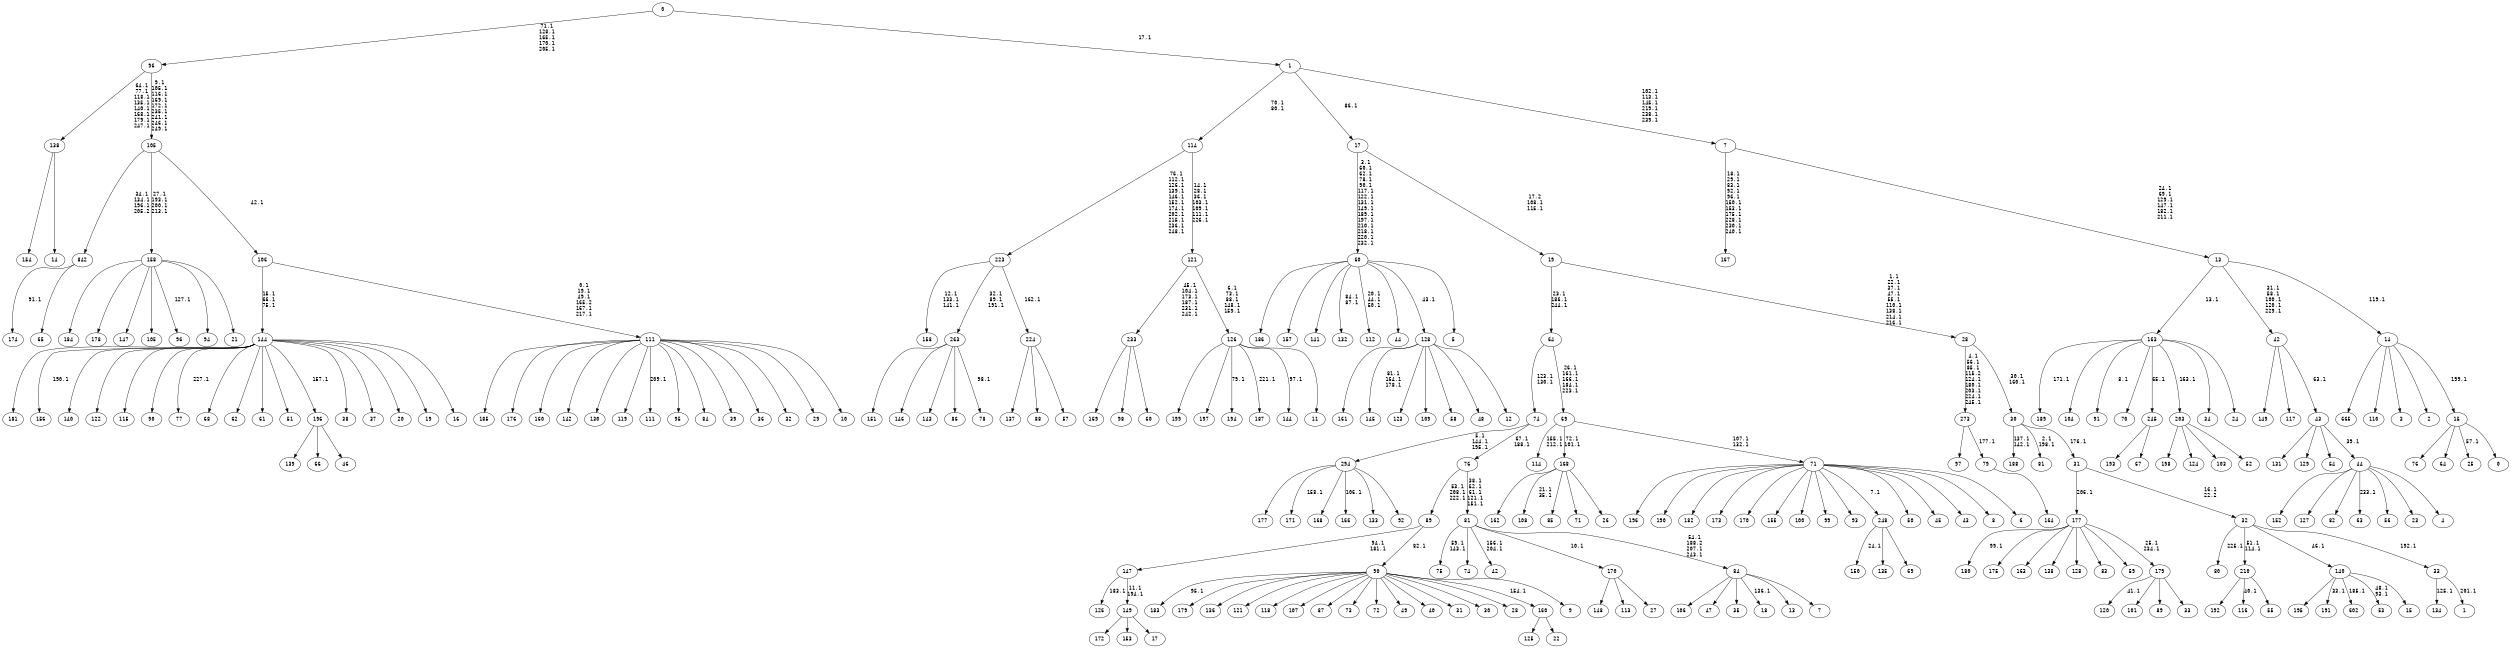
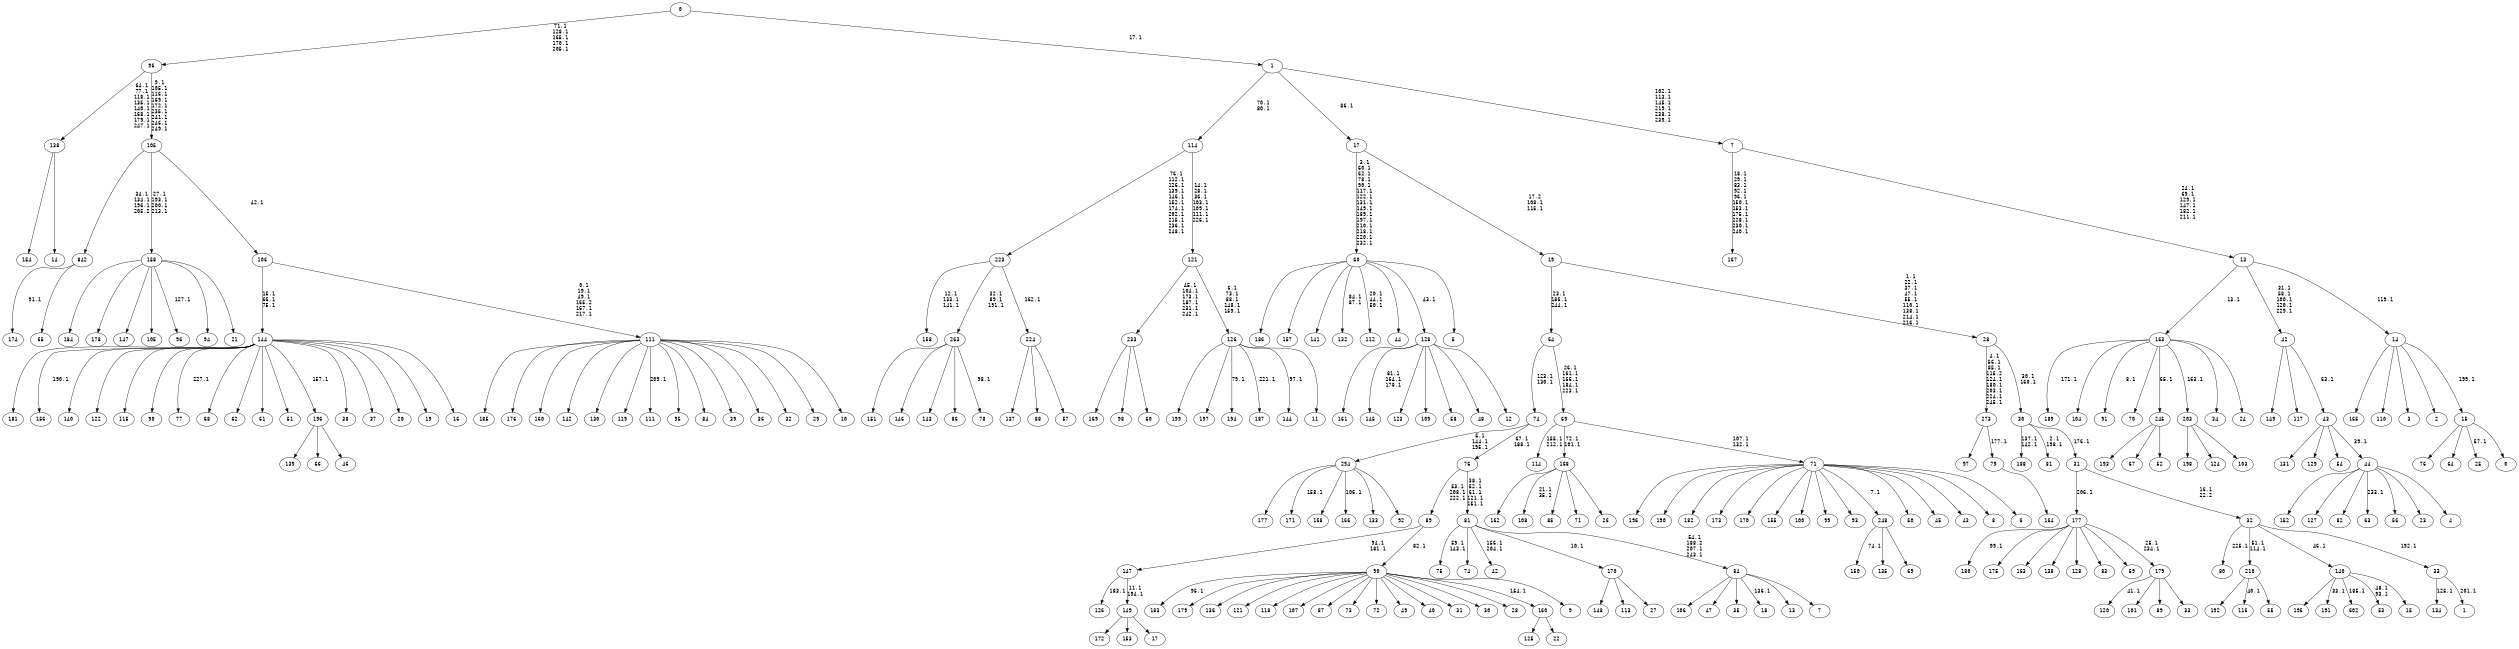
(2346, 419) -> (2354, 419)
(2215, 439) -> (2160, 440)
(1875, 546) -> (1875, 546)
